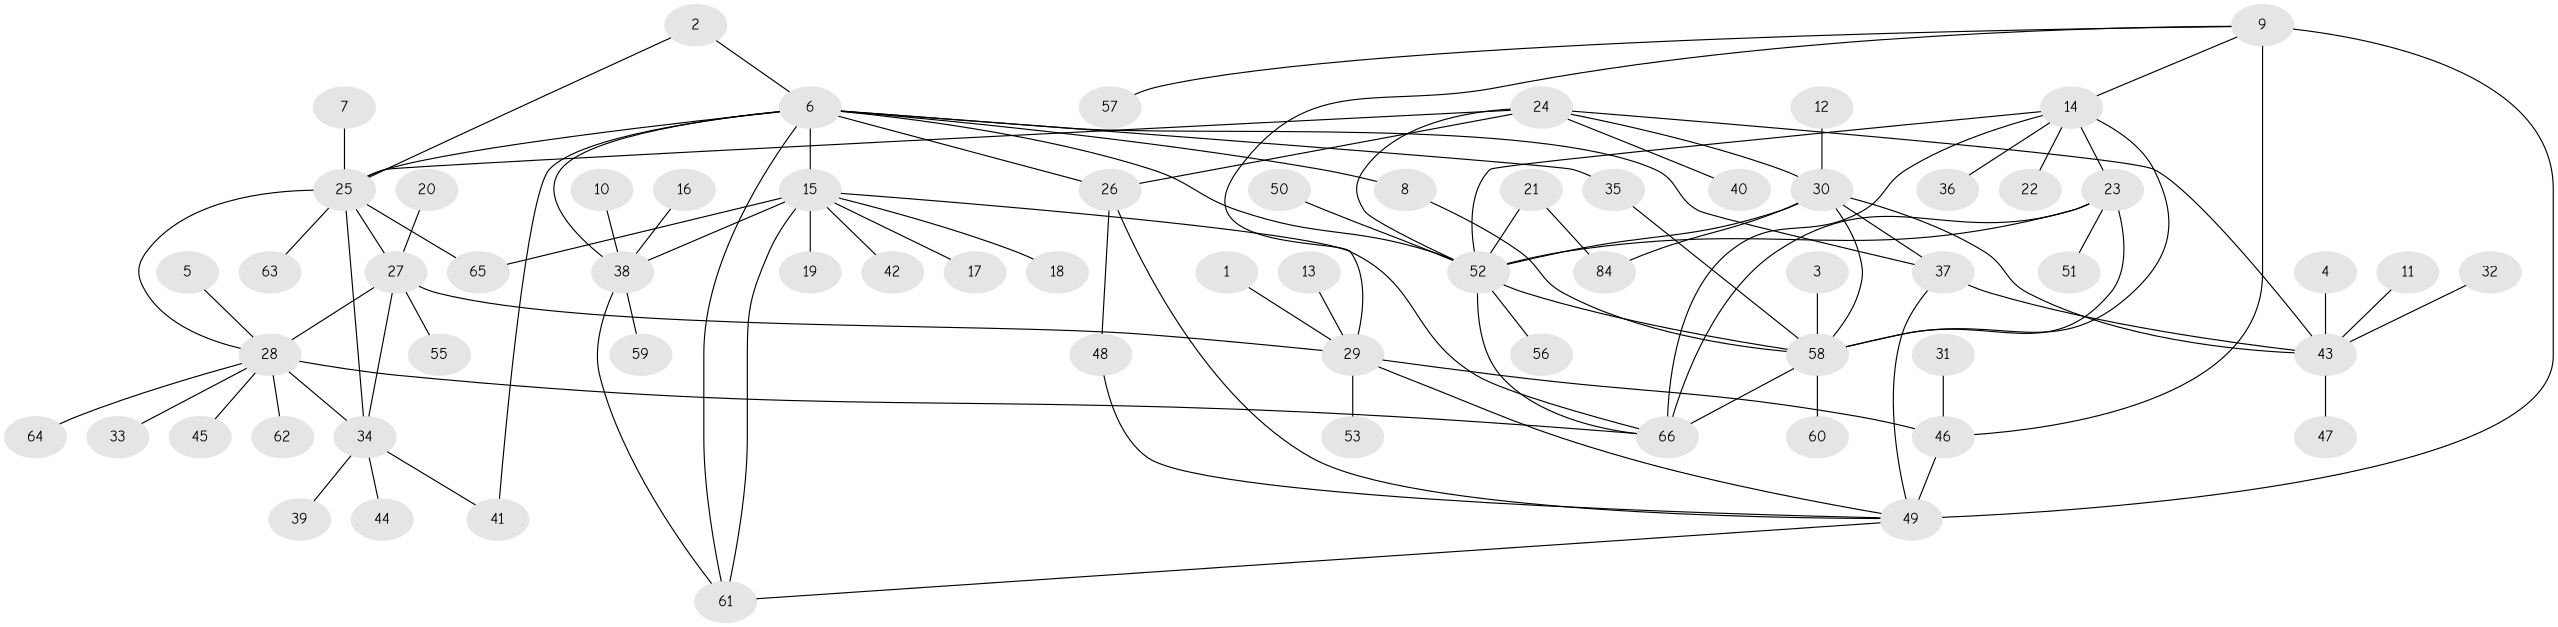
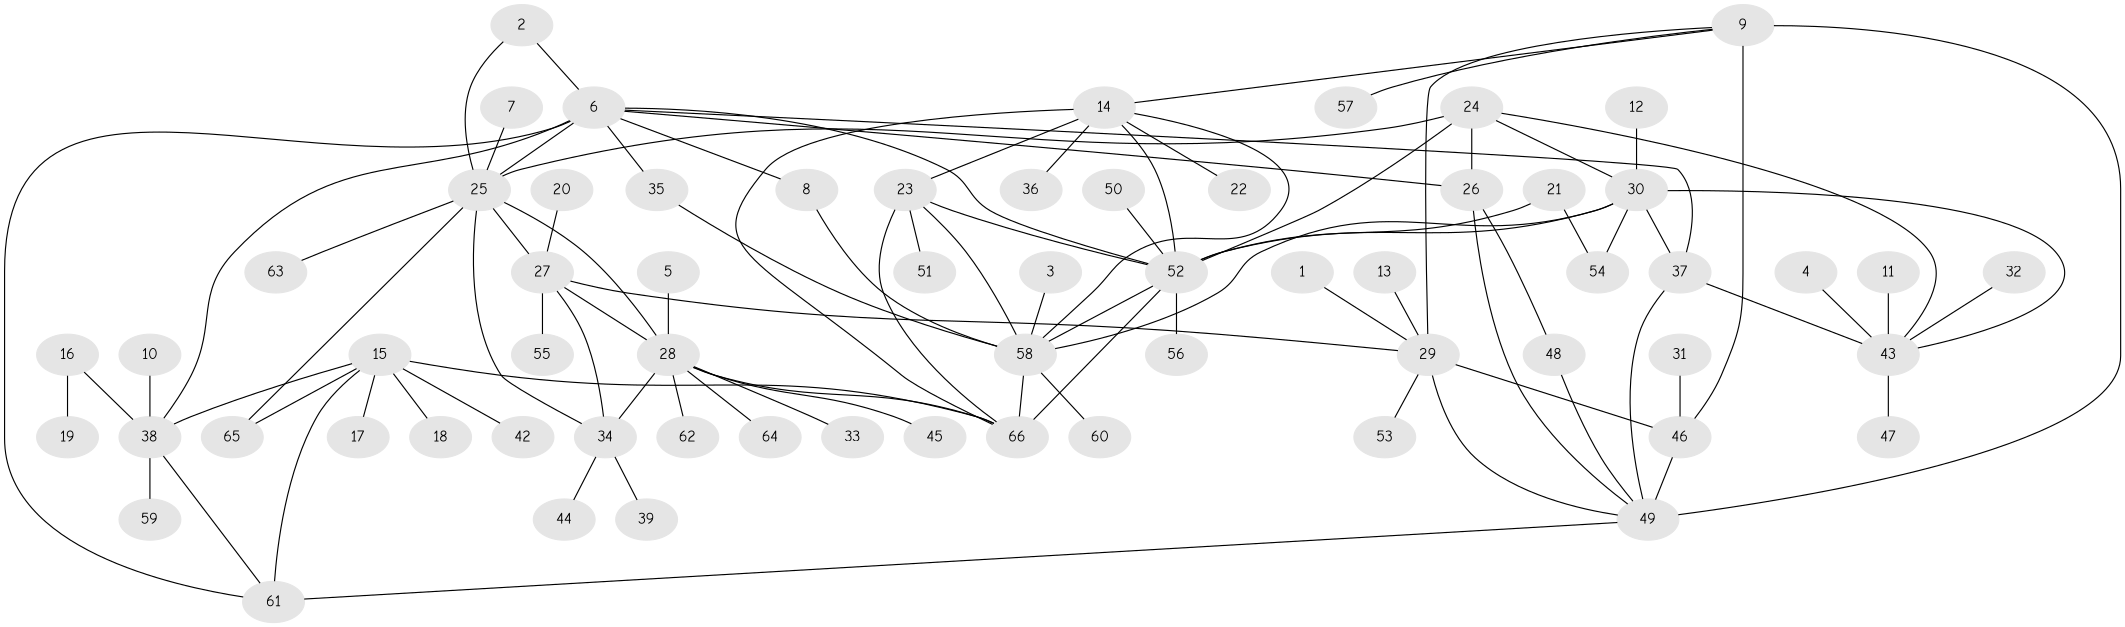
(810, 153) -> none
(1740, 190) -> none
(810, 231) -> (68, 396)
(1605, 272) -> (1598, 272)
(498, 520) -> none
